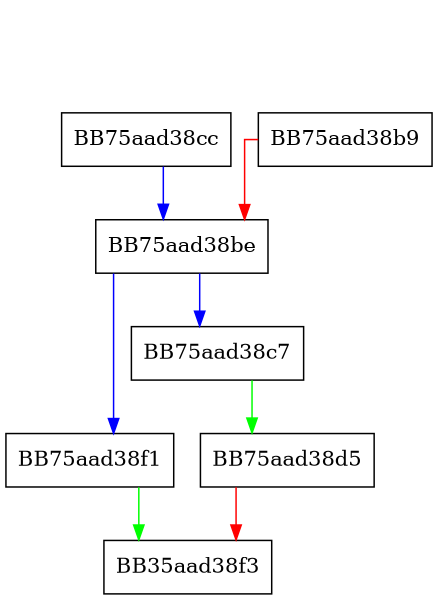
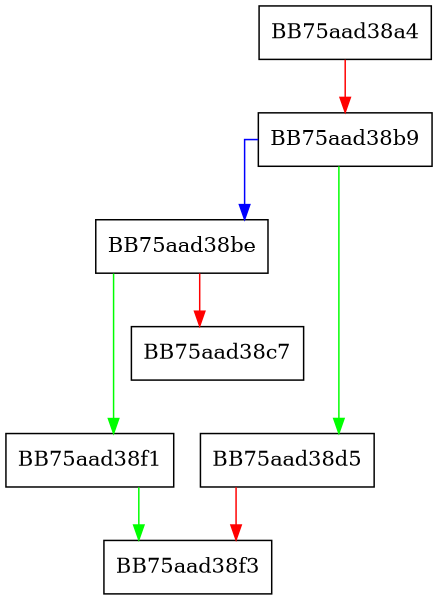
none -> (345, 33)
(146, 140) -> none
(245, 165) -> (245, 165)
(200, 292) -> (200, 292)
(114, 346) -> (114, 346)
(252, 399) -> (339, 292)
(188, 567) -> (188, 567)
